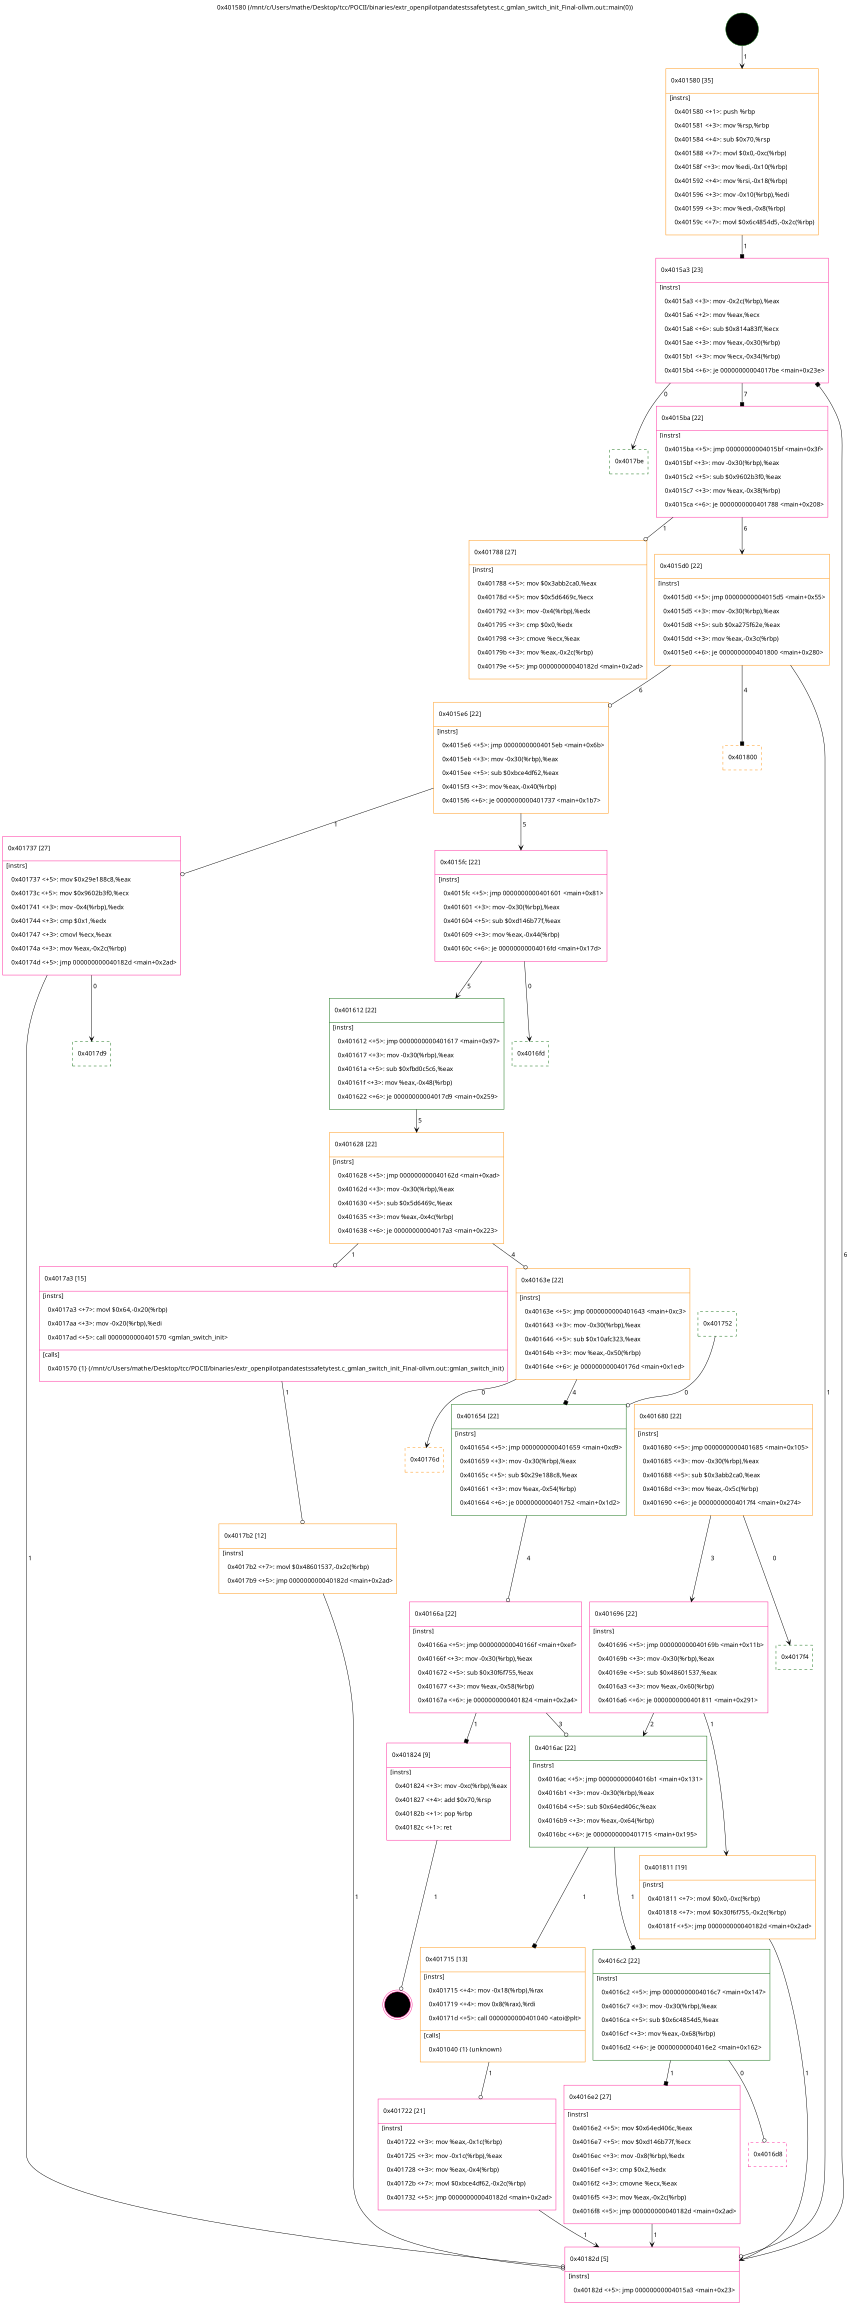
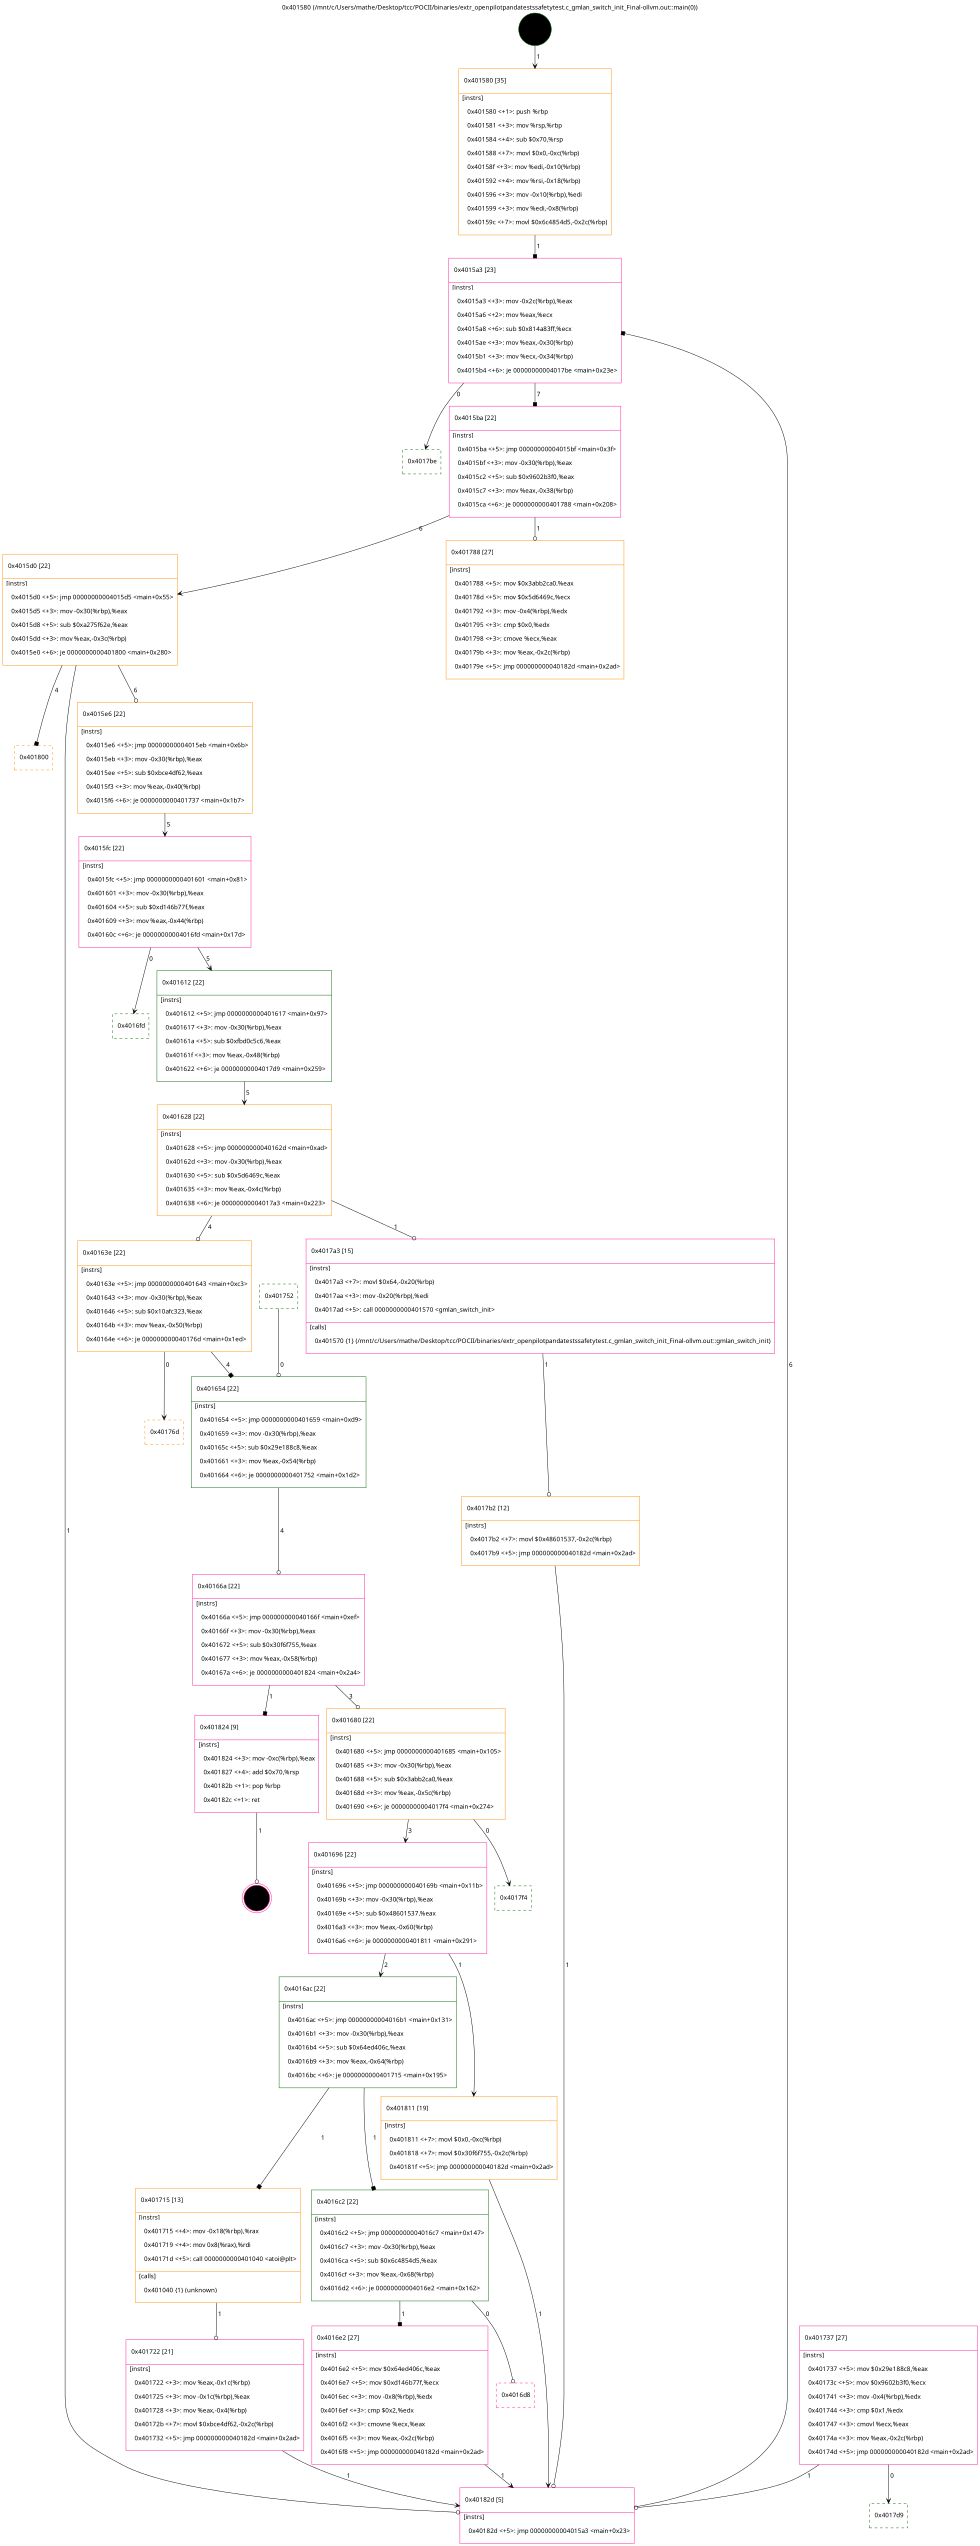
(309, 831) -> none
(556, 1723) -> (346, 1696)
